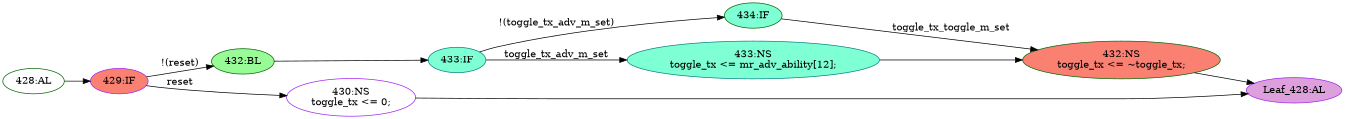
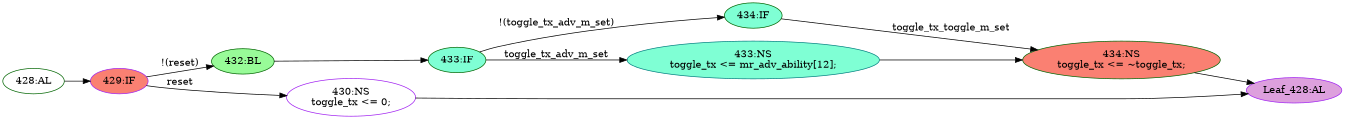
(457, 60) -> (457, 60)
(1121, 60) -> (1121, 60)
